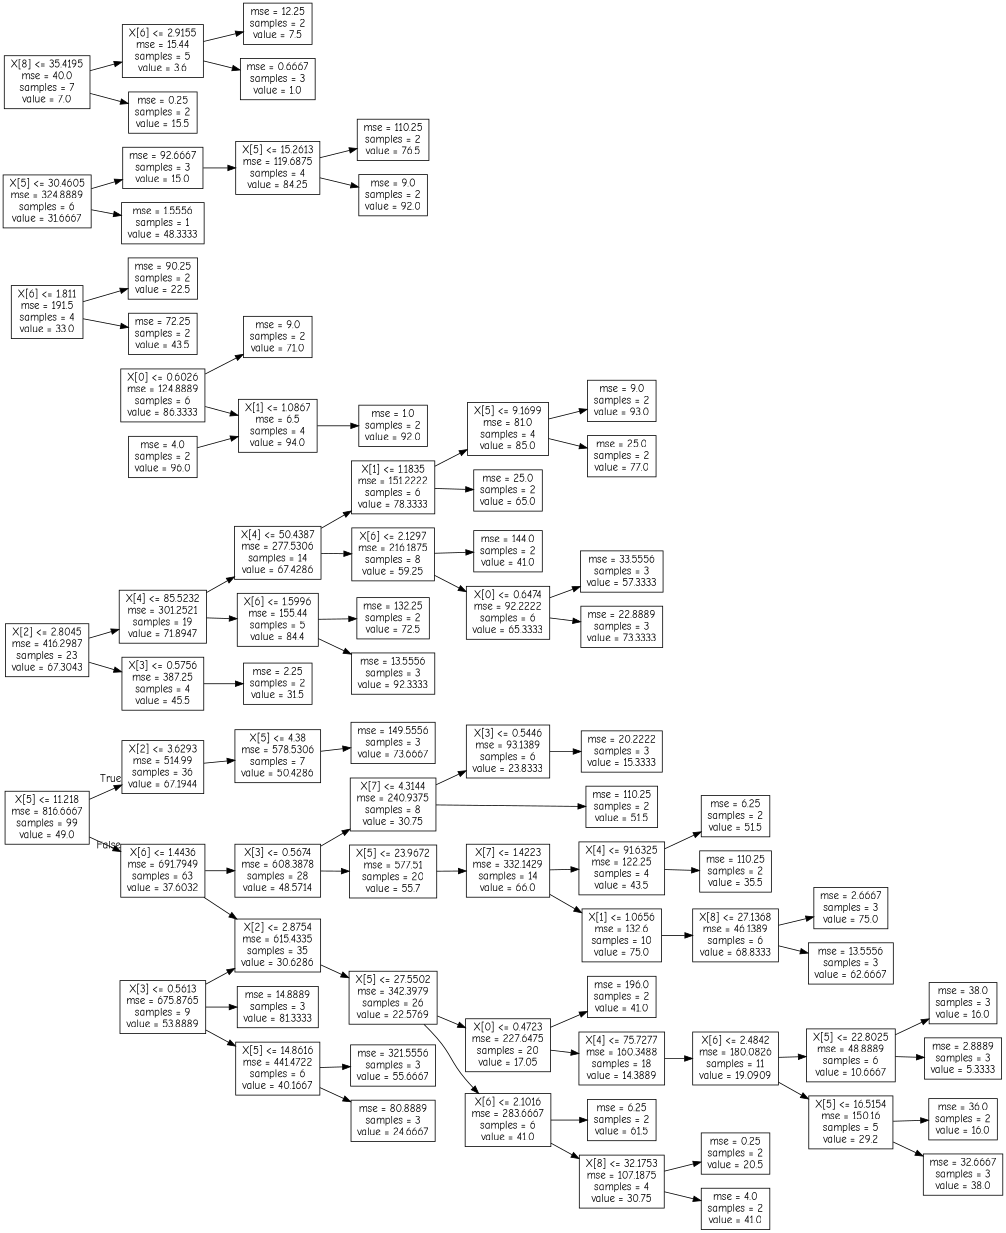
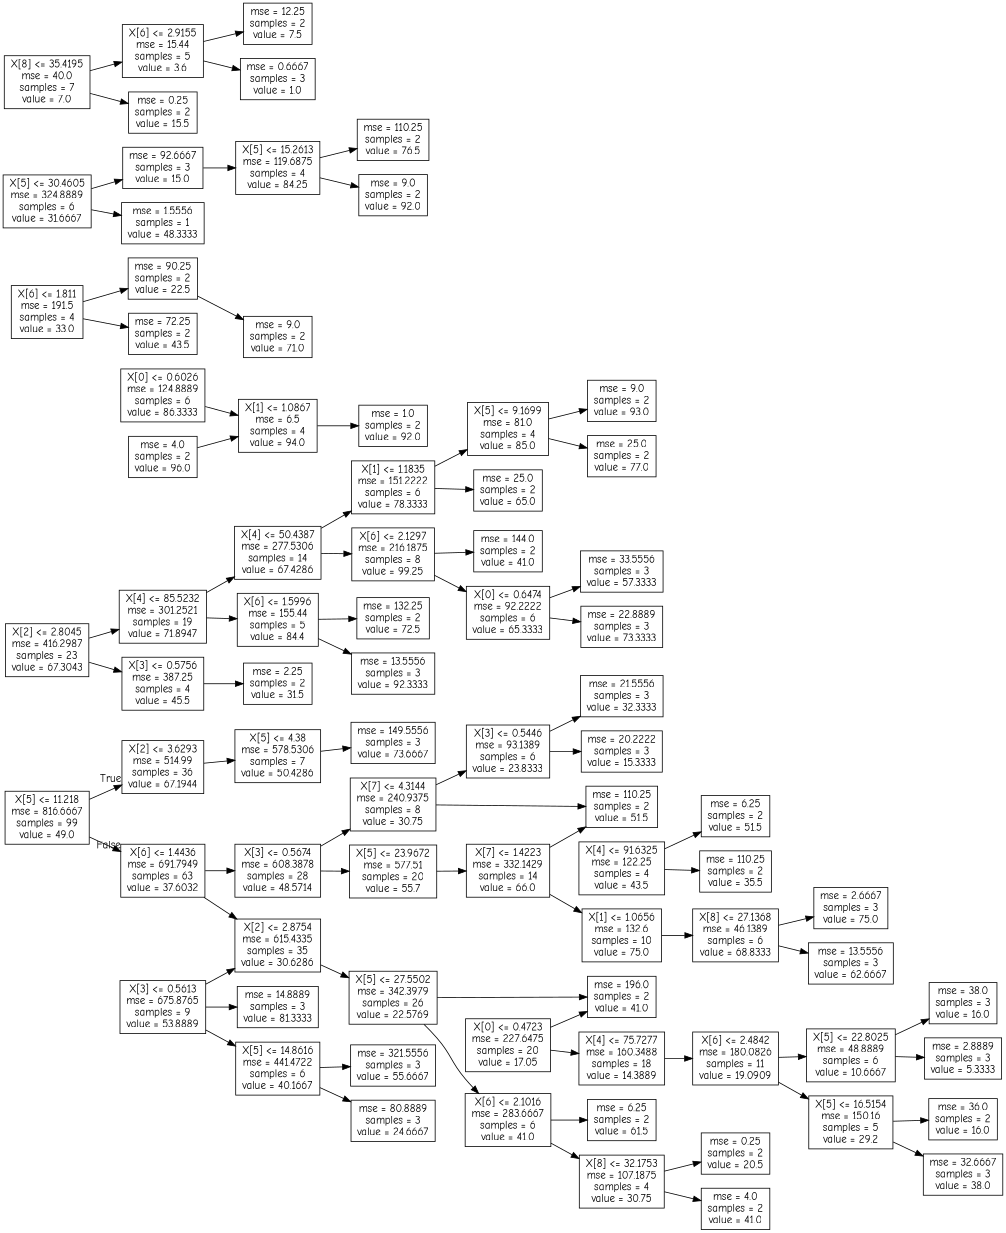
(221, 366) -> (217, 306)
(393, 554) -> (393, 554)
none -> (622, 696)
(560, 870) -> (564, 839)
(448, 1020) -> (508, 997)
